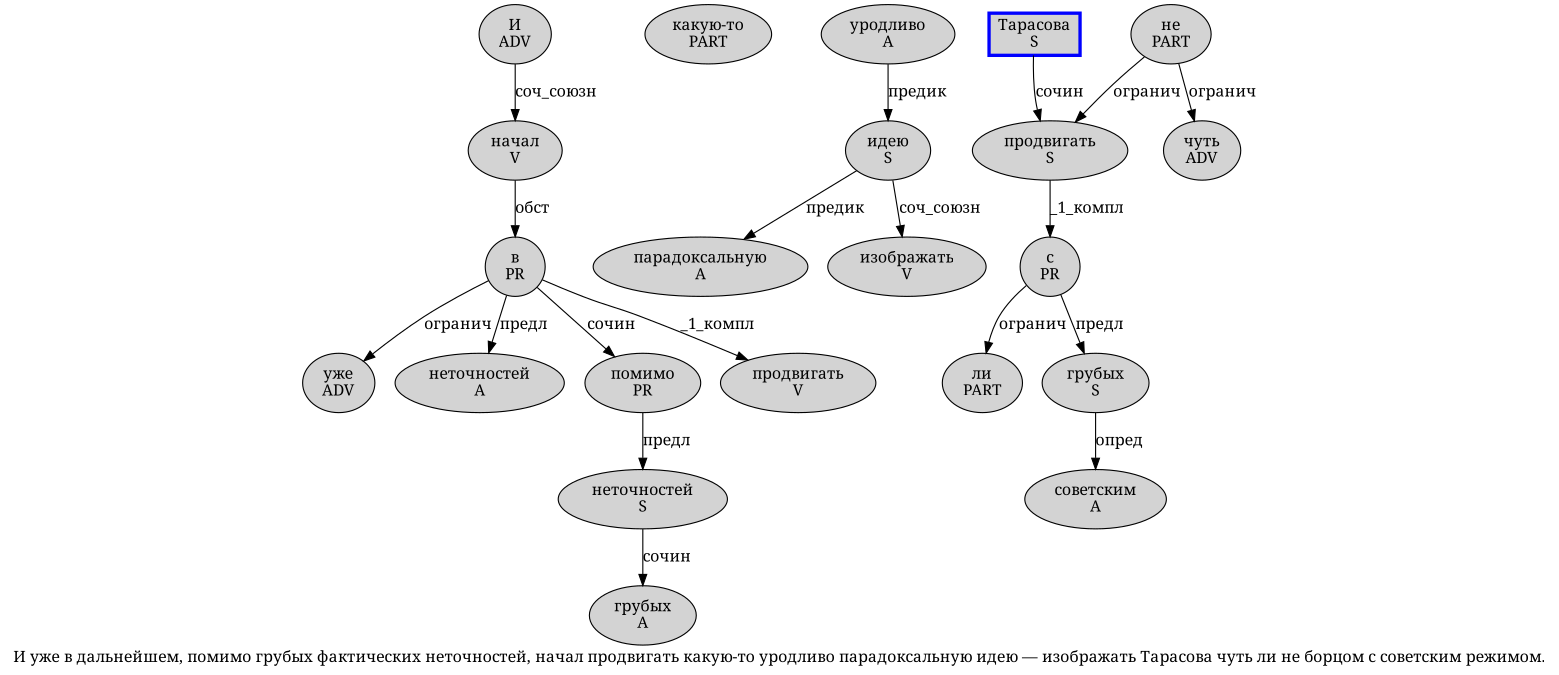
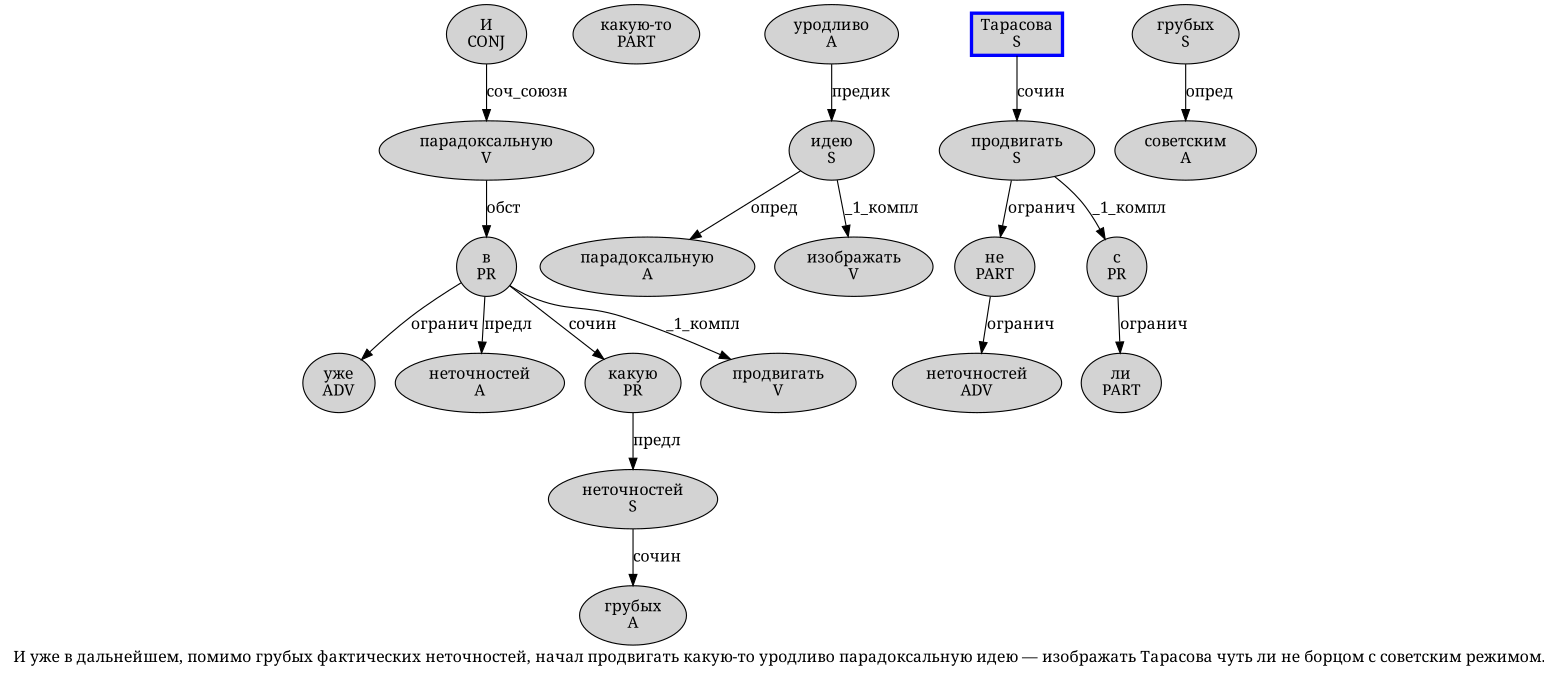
(515, 34) -> (487, 34)
(1113, 84) -> (1007, 203)
(515, 150) -> (487, 150)
(1202, 150) -> (977, 383)
(835, 209) -> (775, 209)
(940, 209) -> (882, 209)
(1070, 319) -> none
(643, 383) -> (633, 383)
